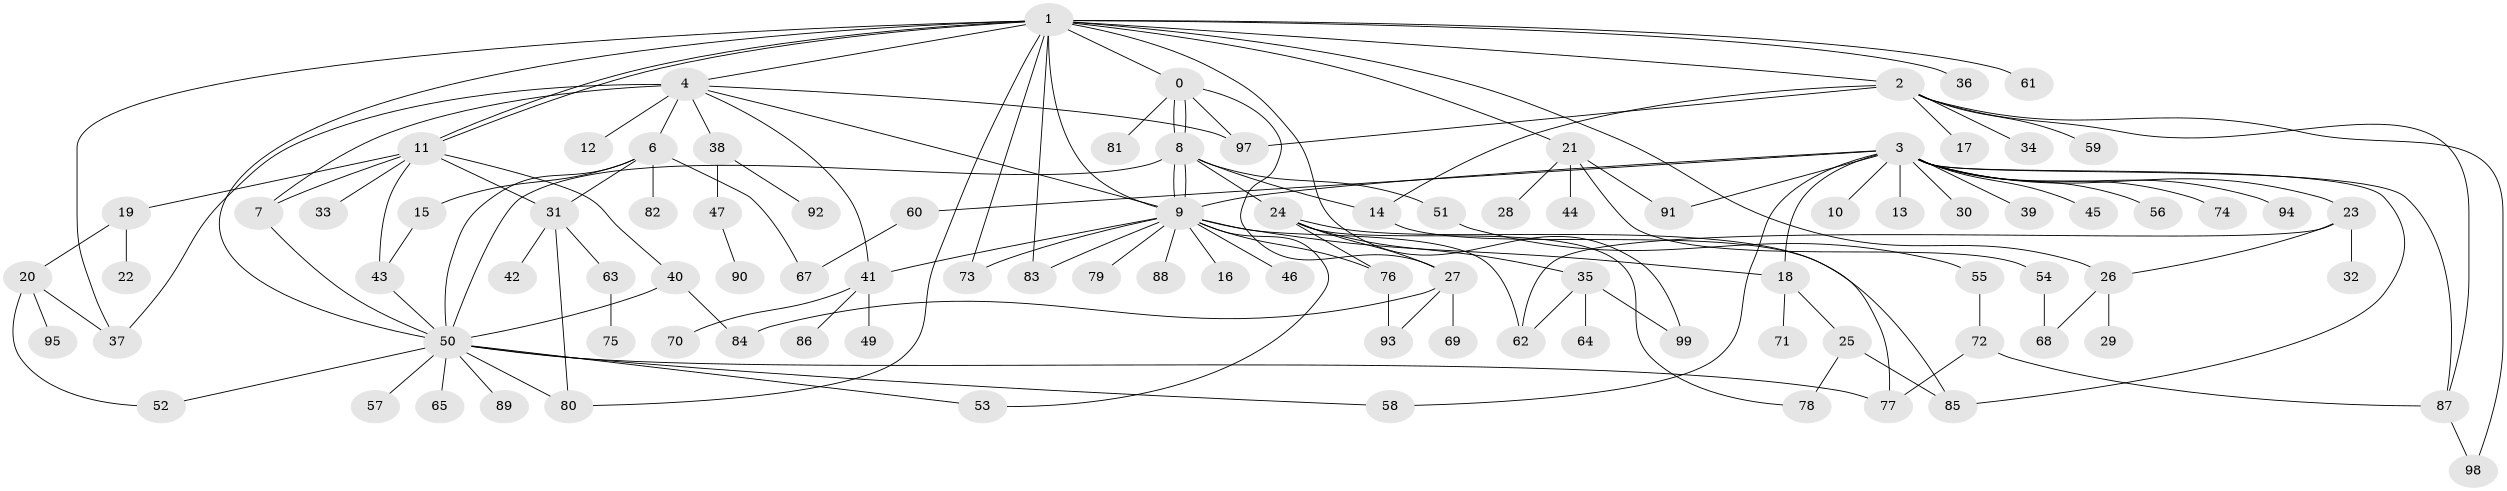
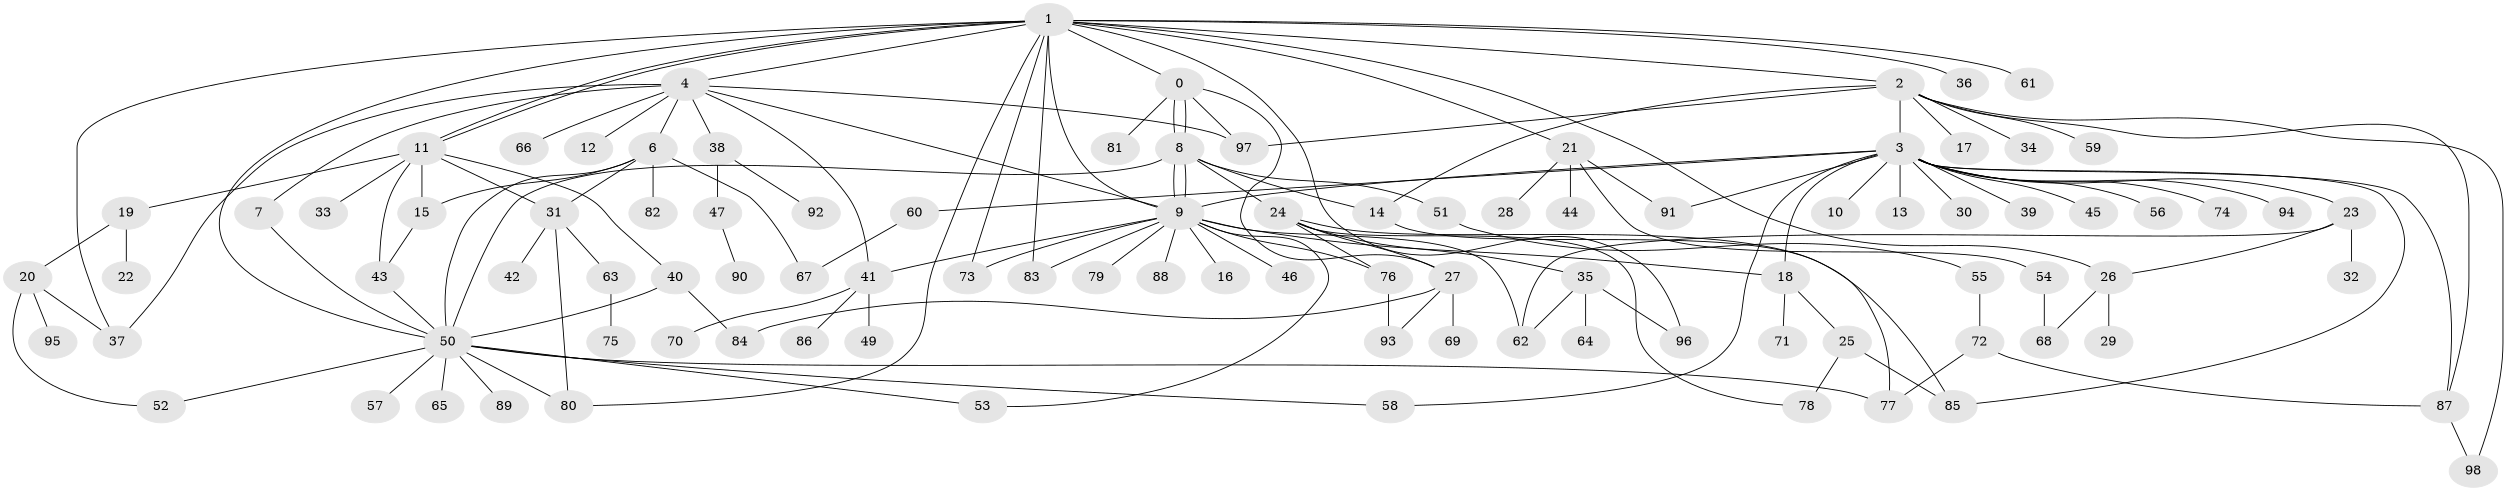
none -> (1900, 117)
none -> (524, 149)
(339, 179) -> (422, 181)
(1684, 342) -> (1684, 342)
